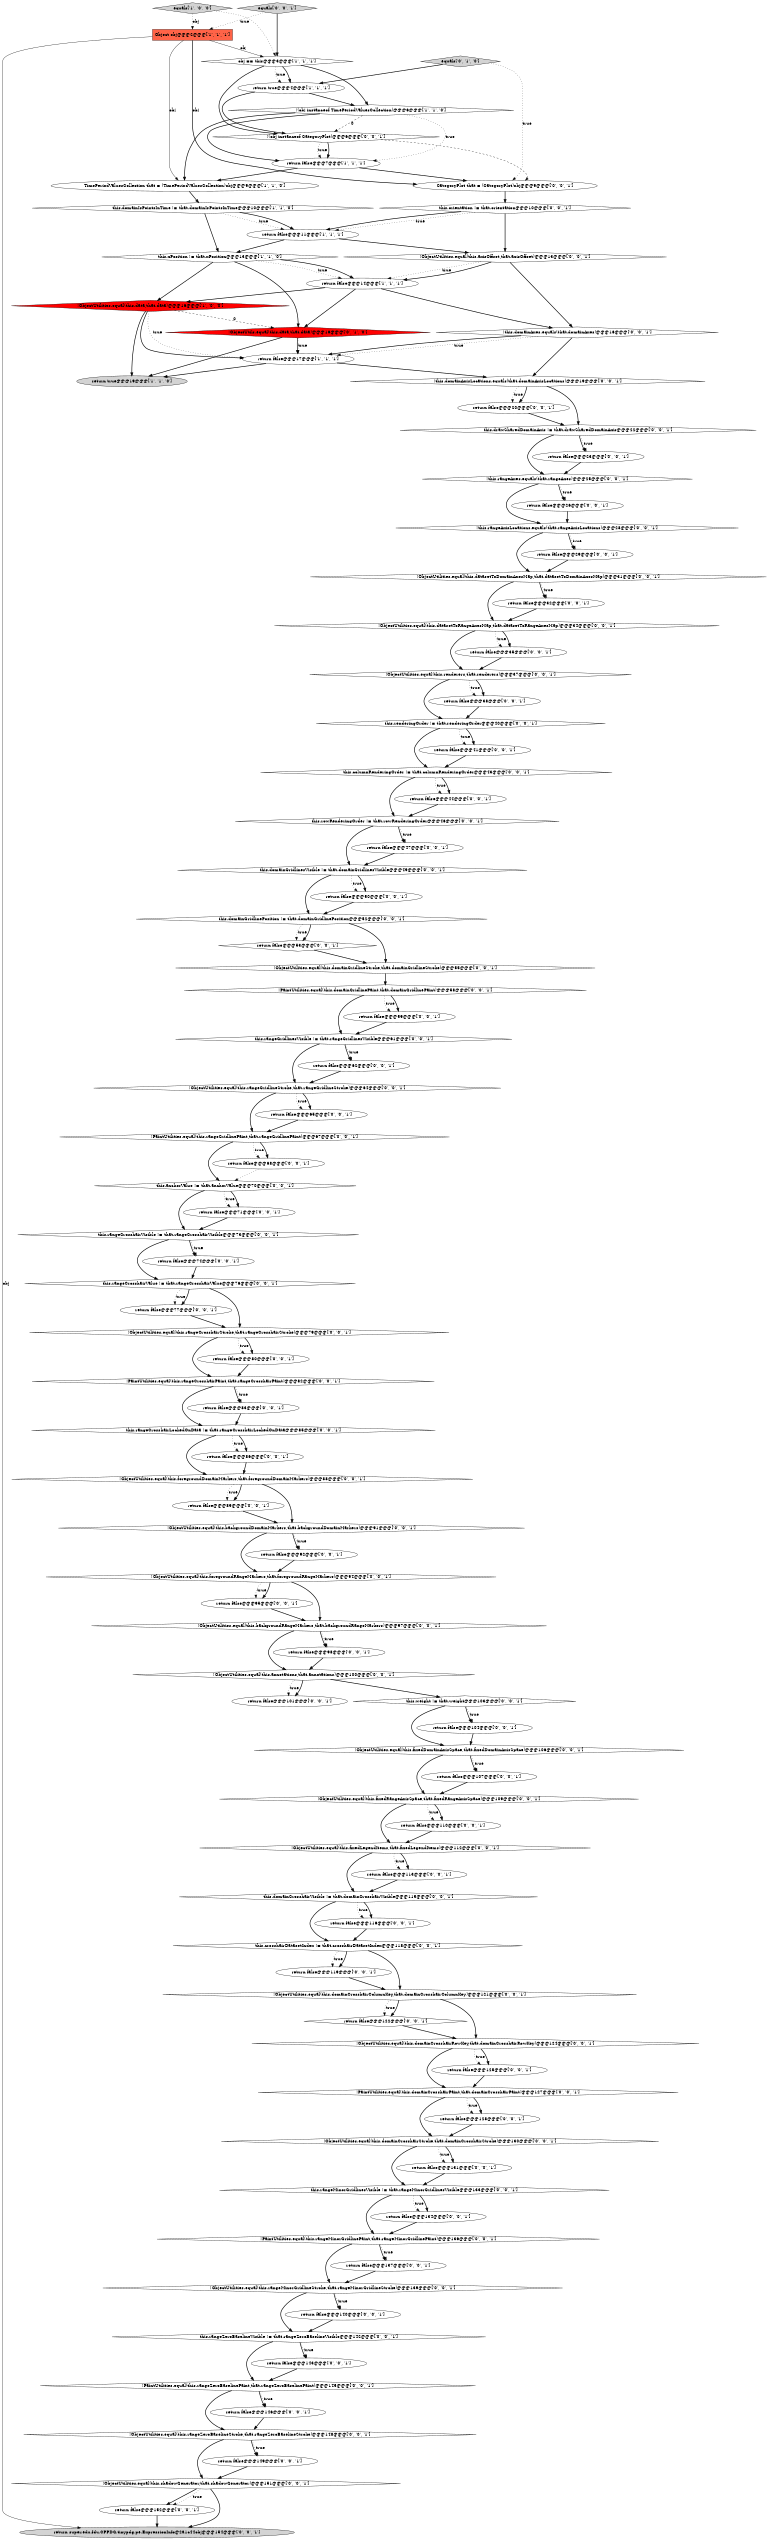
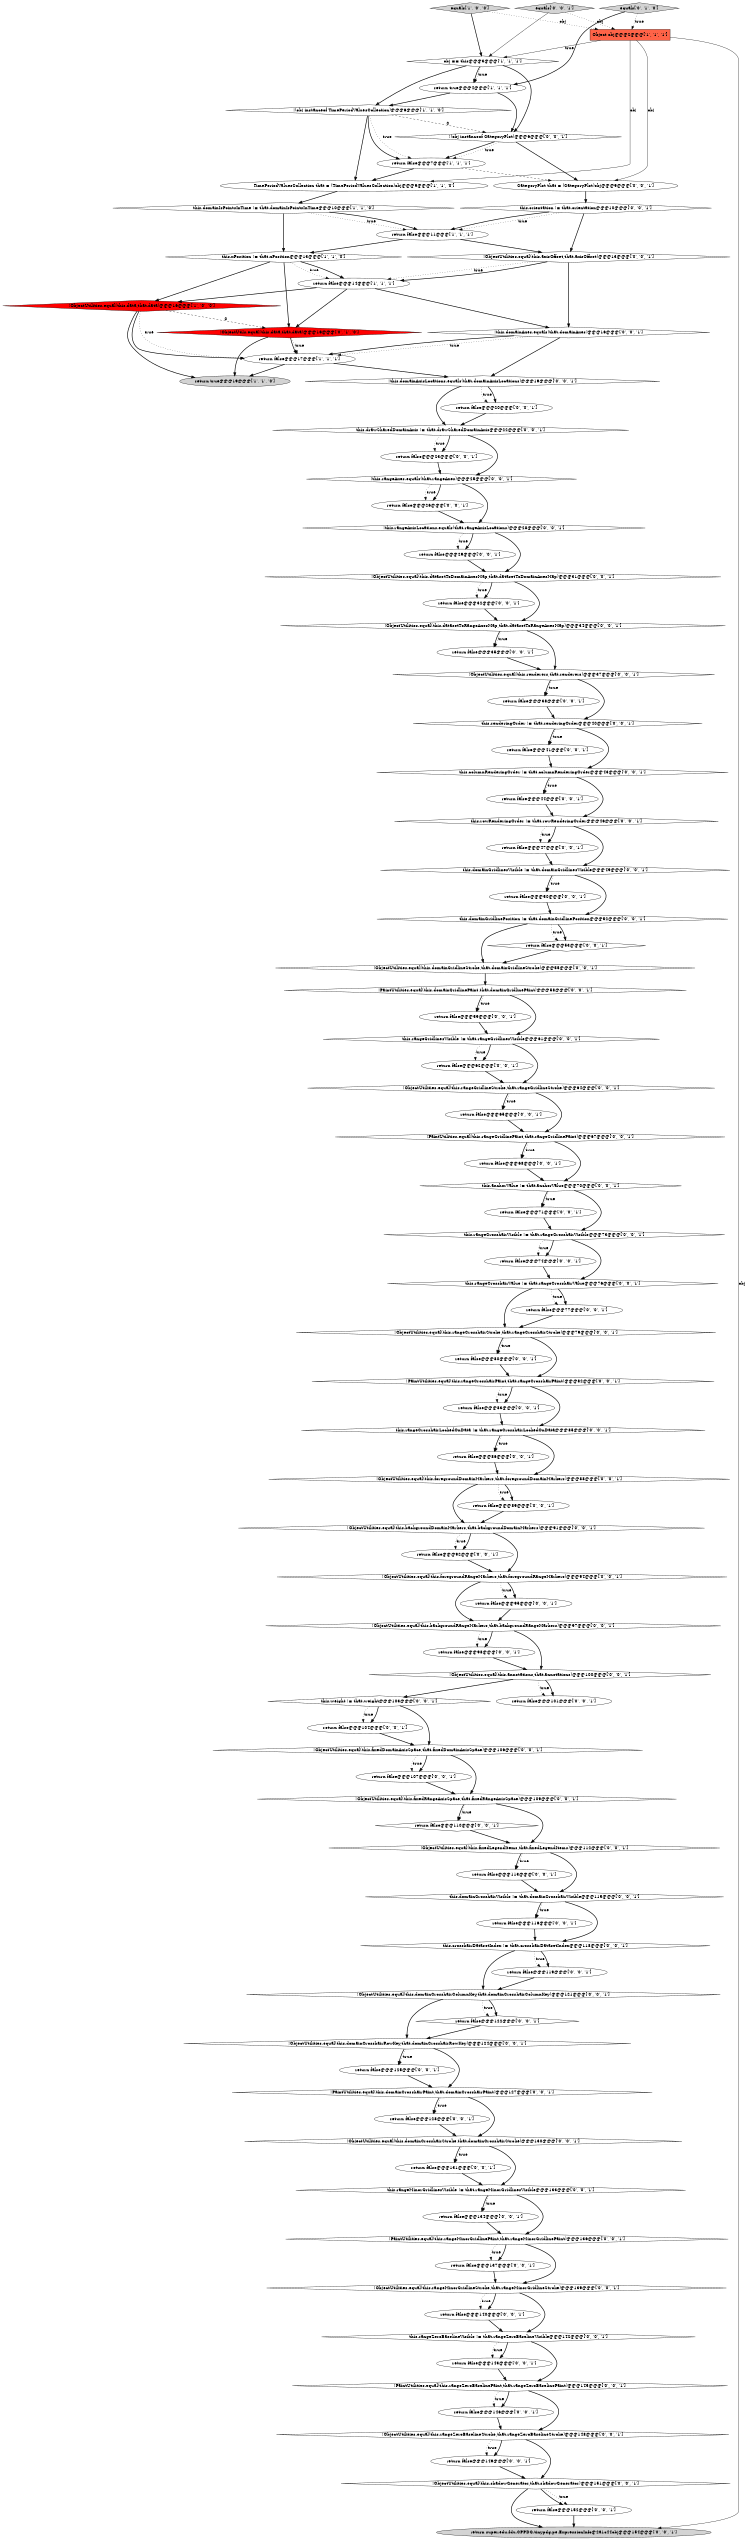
(252, 21) -> (476, 33)
(245, 22) -> (600, 22)
(277, 33) -> (520, 33)
(244, 48) -> (570, 48)
(522, 111) -> (635, 20)
(459, 149) -> (545, 160)
(251, 166) -> (648, 118)
(411, 174) -> (505, 174)
(248, 1174) -> (534, 1174)
(443, 1826) -> (457, 1826)
